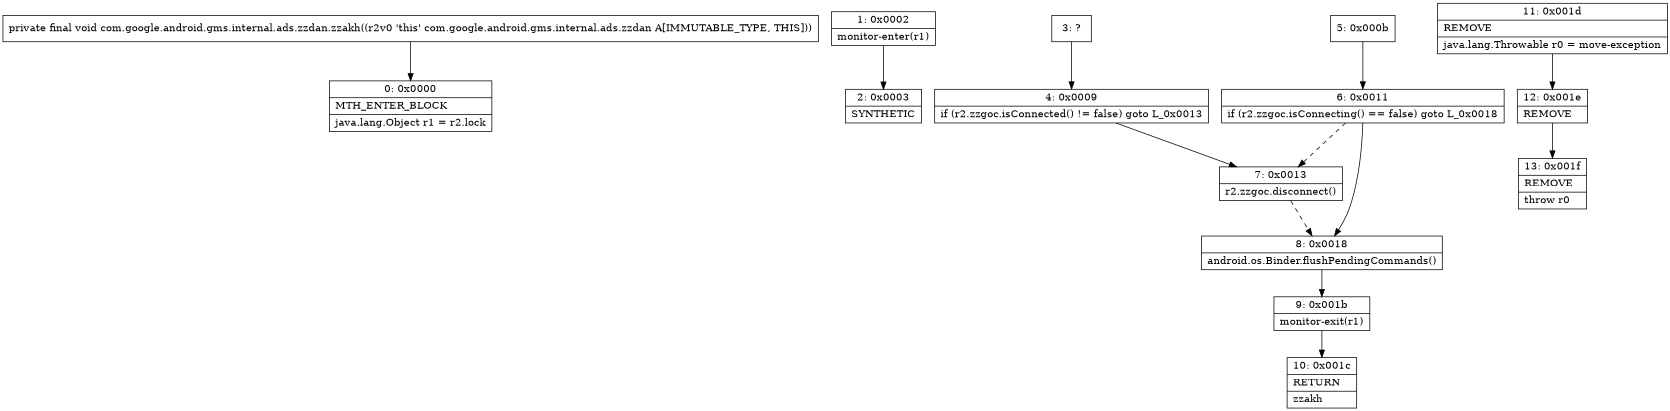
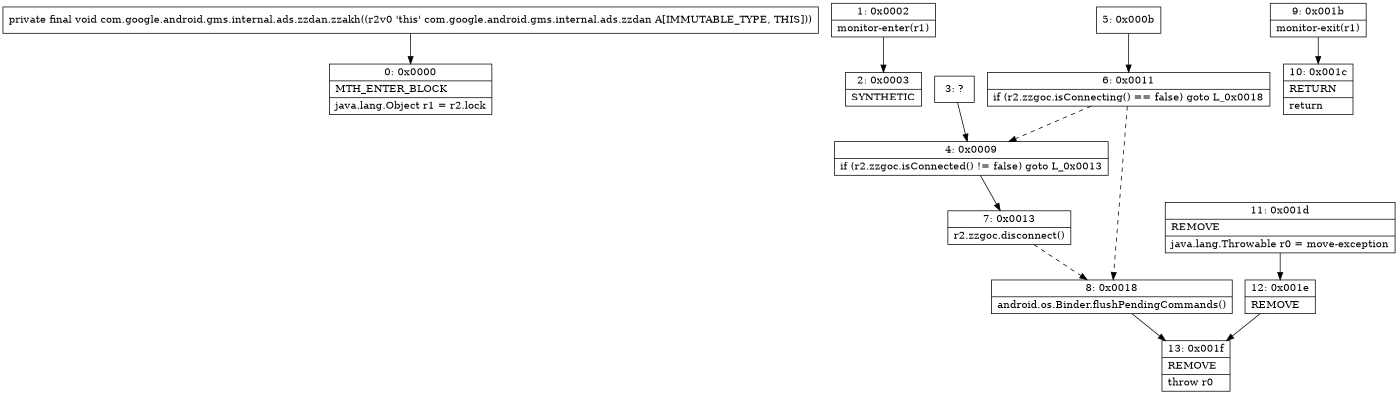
(1325, 142) -> (1053, 122)
(1357, 178) -> (1121, 189)
(1322, 280) -> (1146, 325)
(1308, 399) -> (1306, 106)
